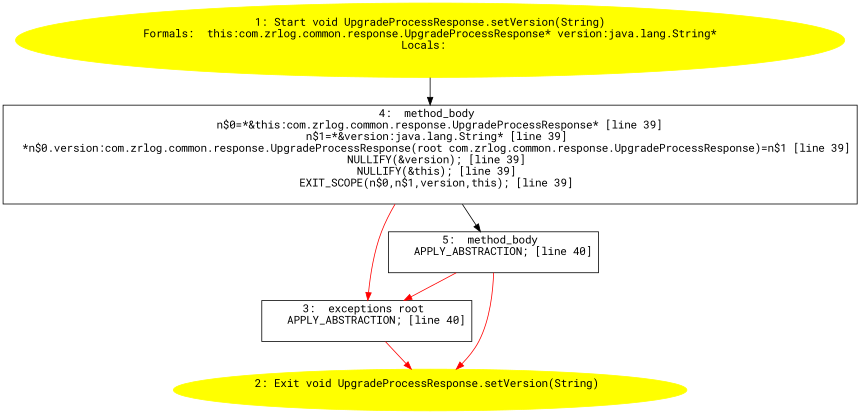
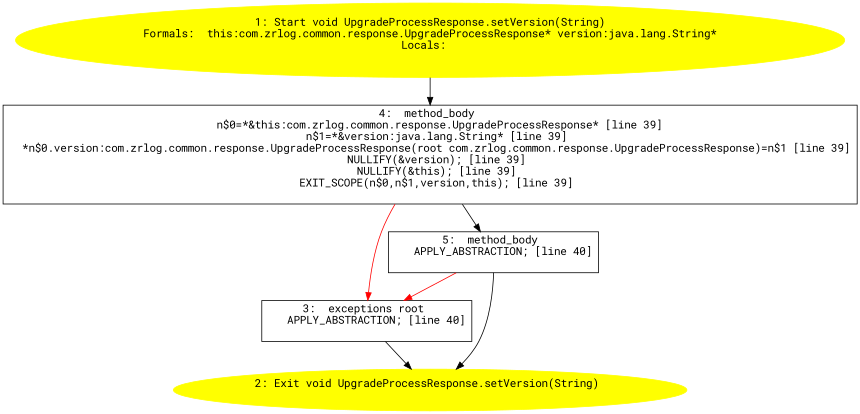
(486, 322) -> (486, 322)
(396, 353) -> (396, 353)
